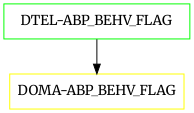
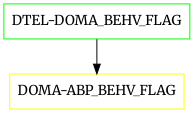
(97, 21) -> (97, 21)
